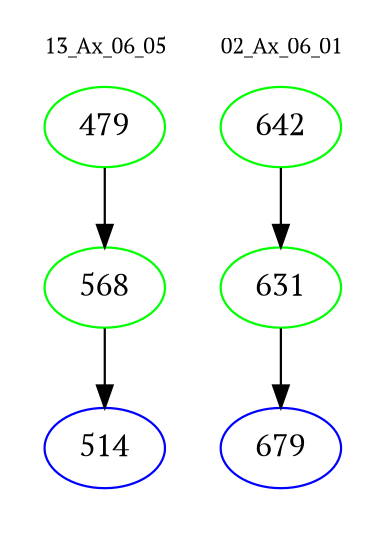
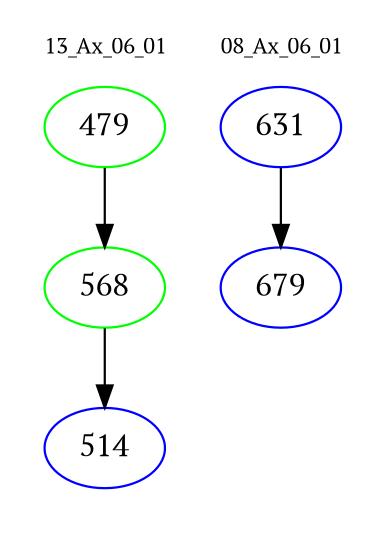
(106, 48) -> (106, 48)
(282, 48) -> (282, 48)
(281, 127) -> none
(281, 288) -> (281, 127)
